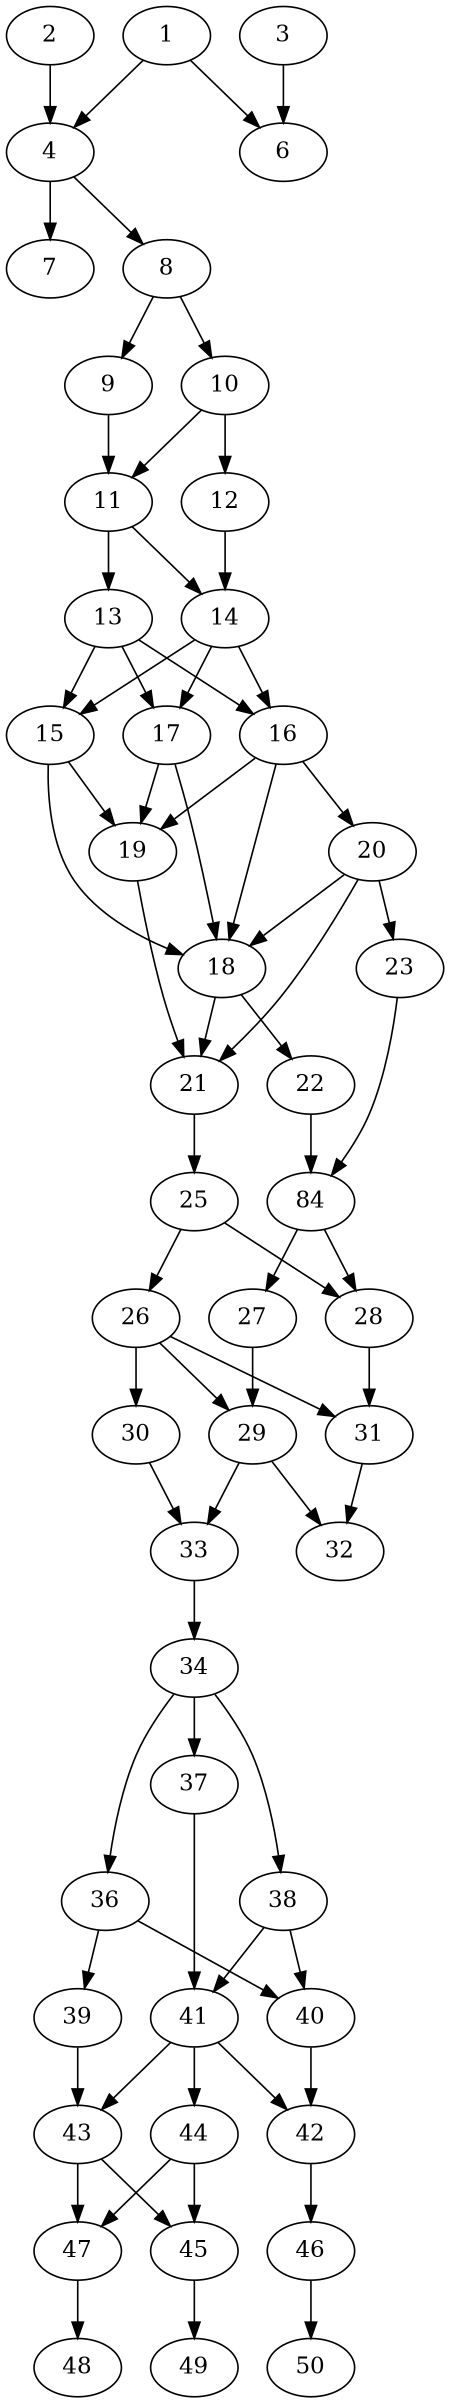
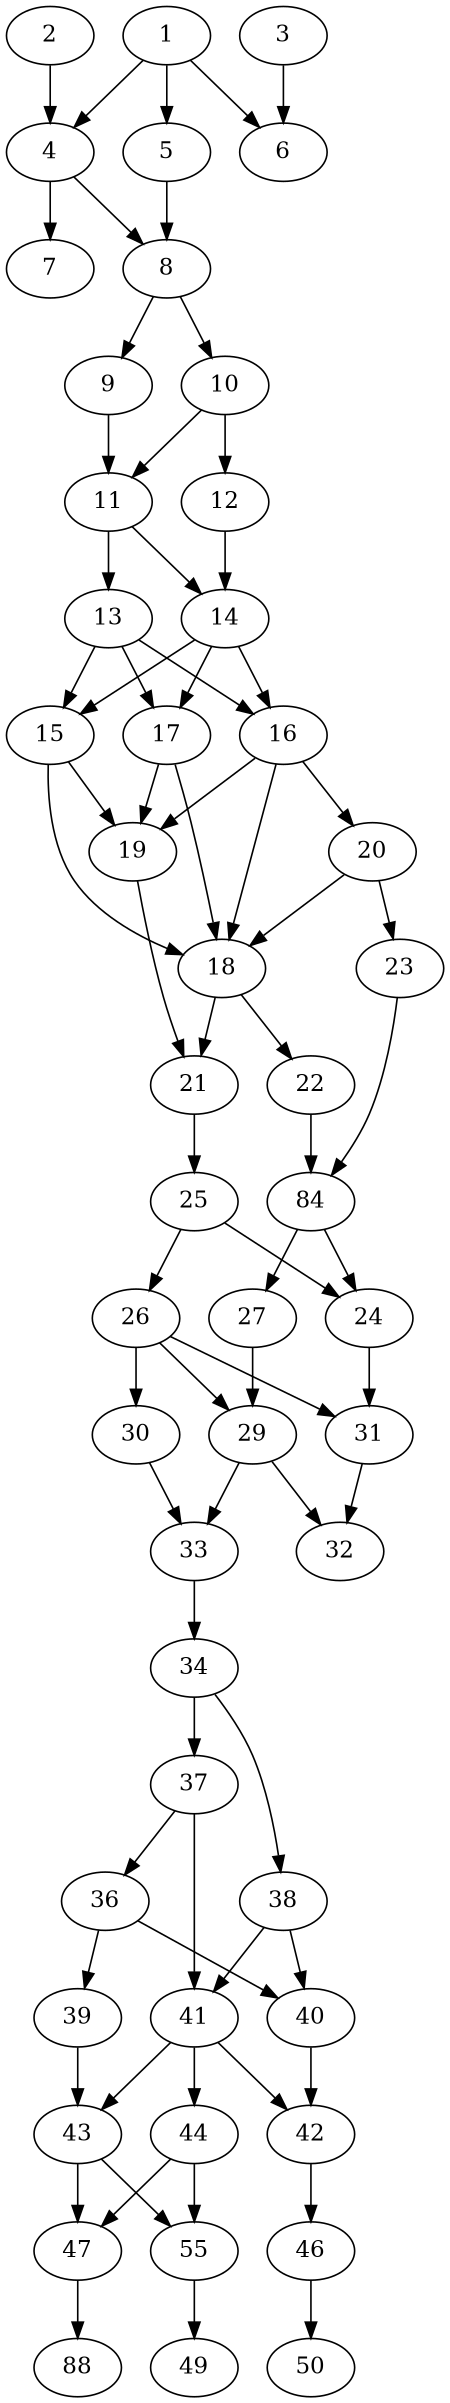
none -> (167, 152)
(301, 969) -> none
(369, 1318) -> (369, 1318)
(130, 1770) -> (155, 1837)
(194, 2251) -> (194, 2251)
(78, 2368) -> (78, 2368)
